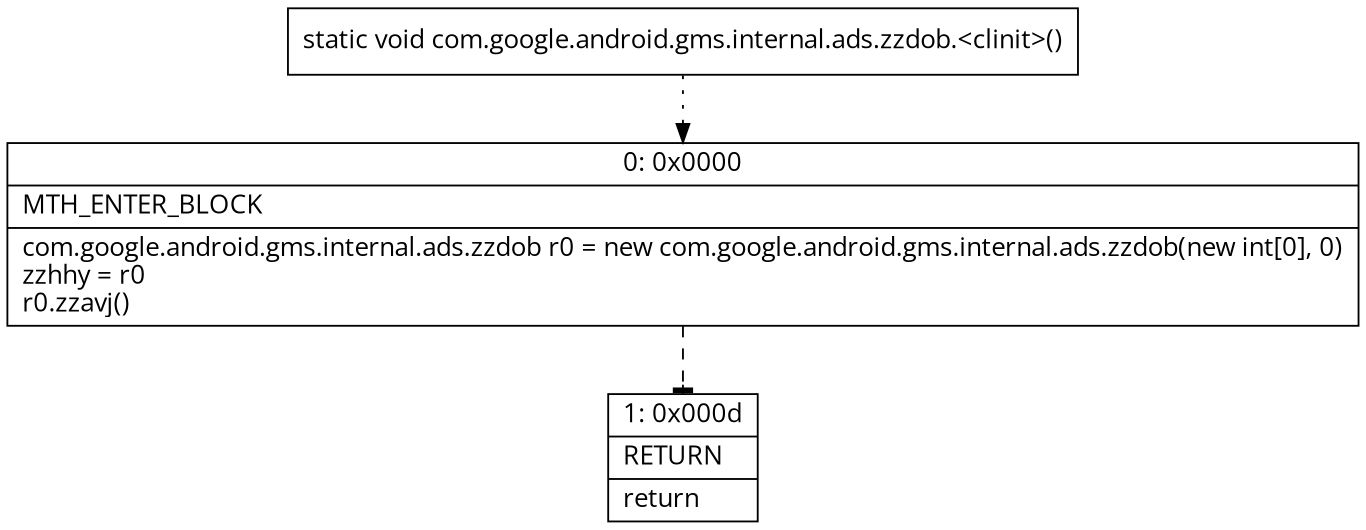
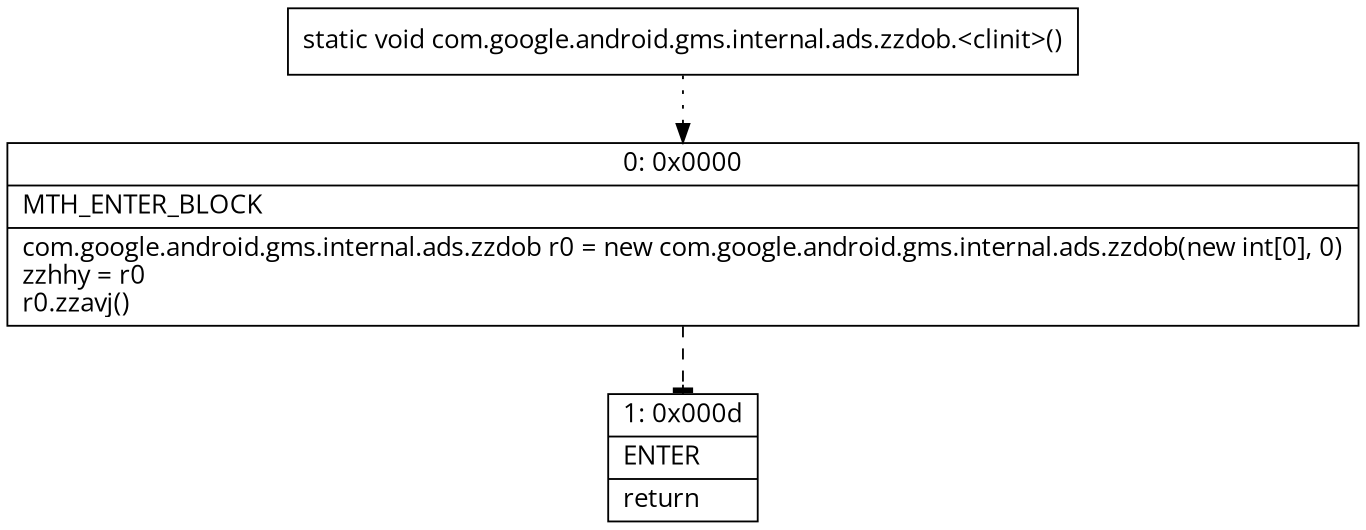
(674, 457) -> (663, 457)
